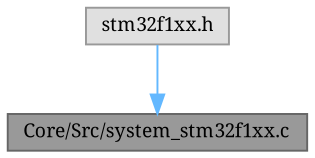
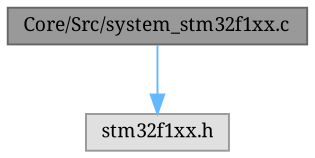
(157, 70) -> (157, 70)
